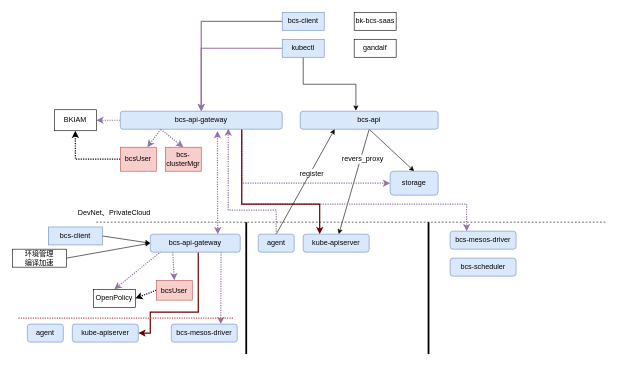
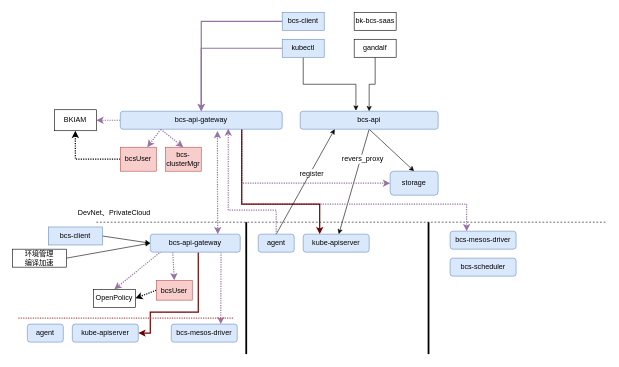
none -> (369, 84)
